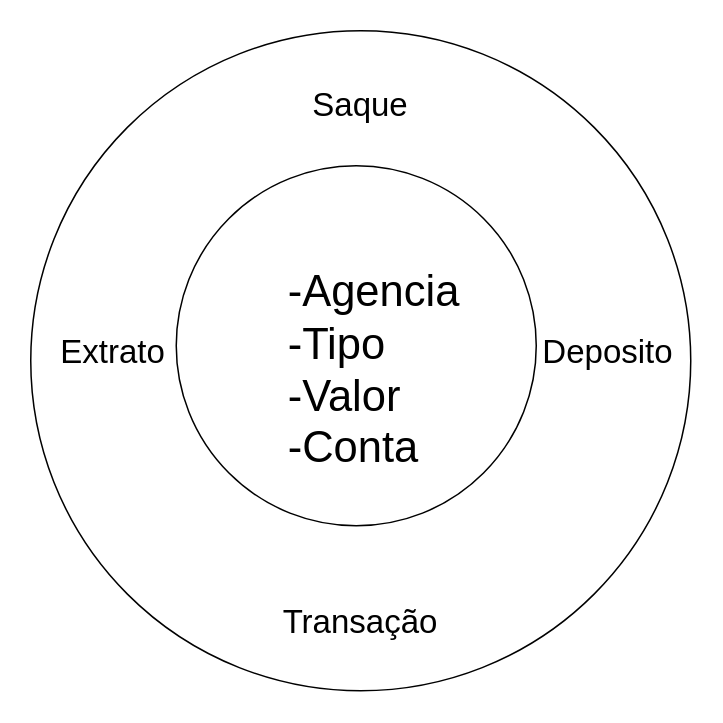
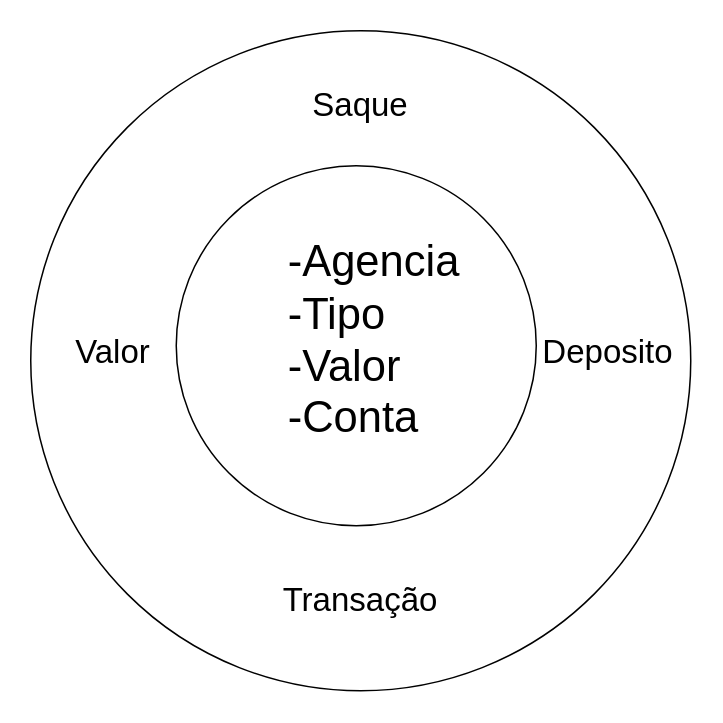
(113, 345) -> (113, 345)
(374, 368) -> (374, 338)
(361, 631) -> (361, 608)
